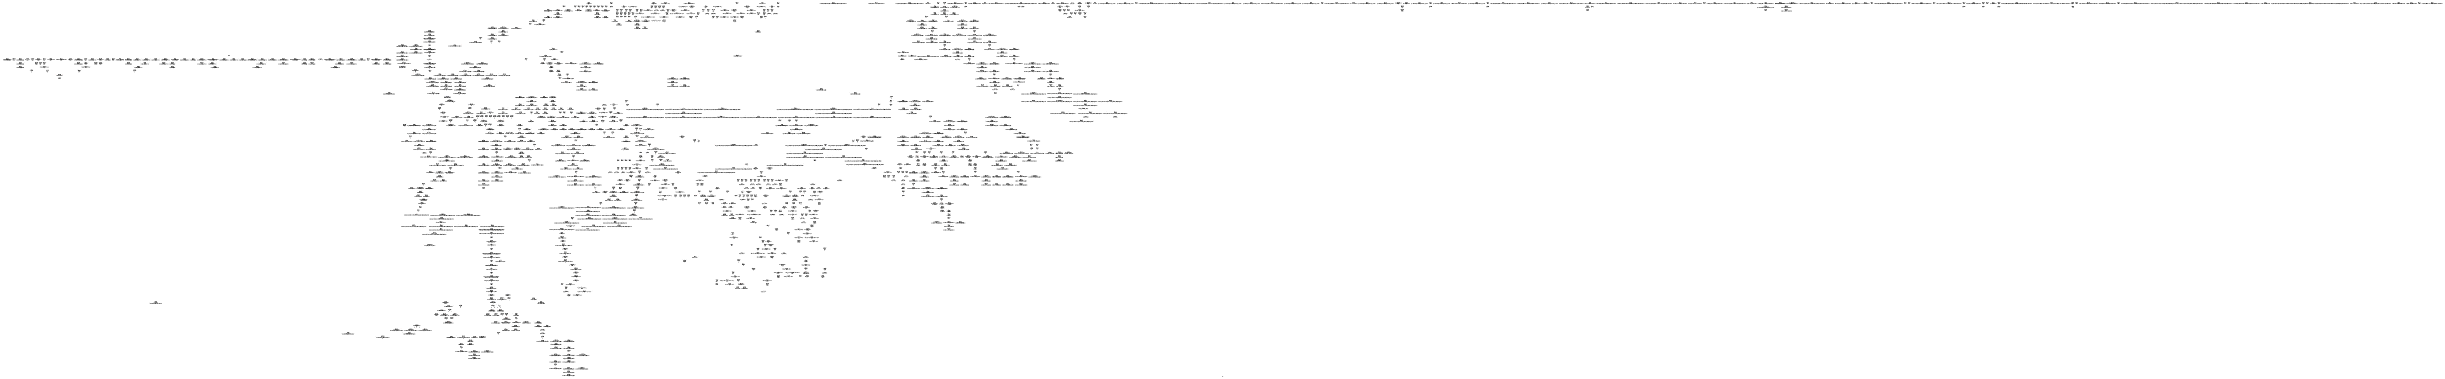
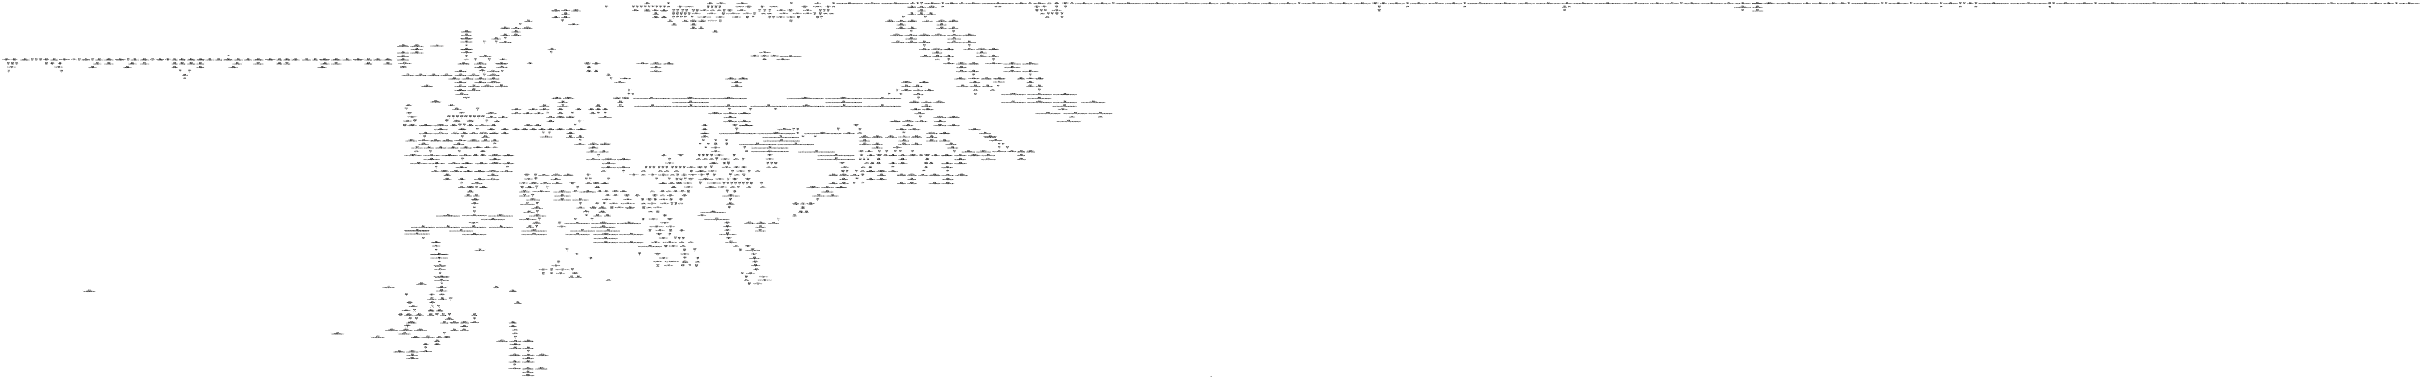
none -> (646, 167)
none -> (763, 187)
